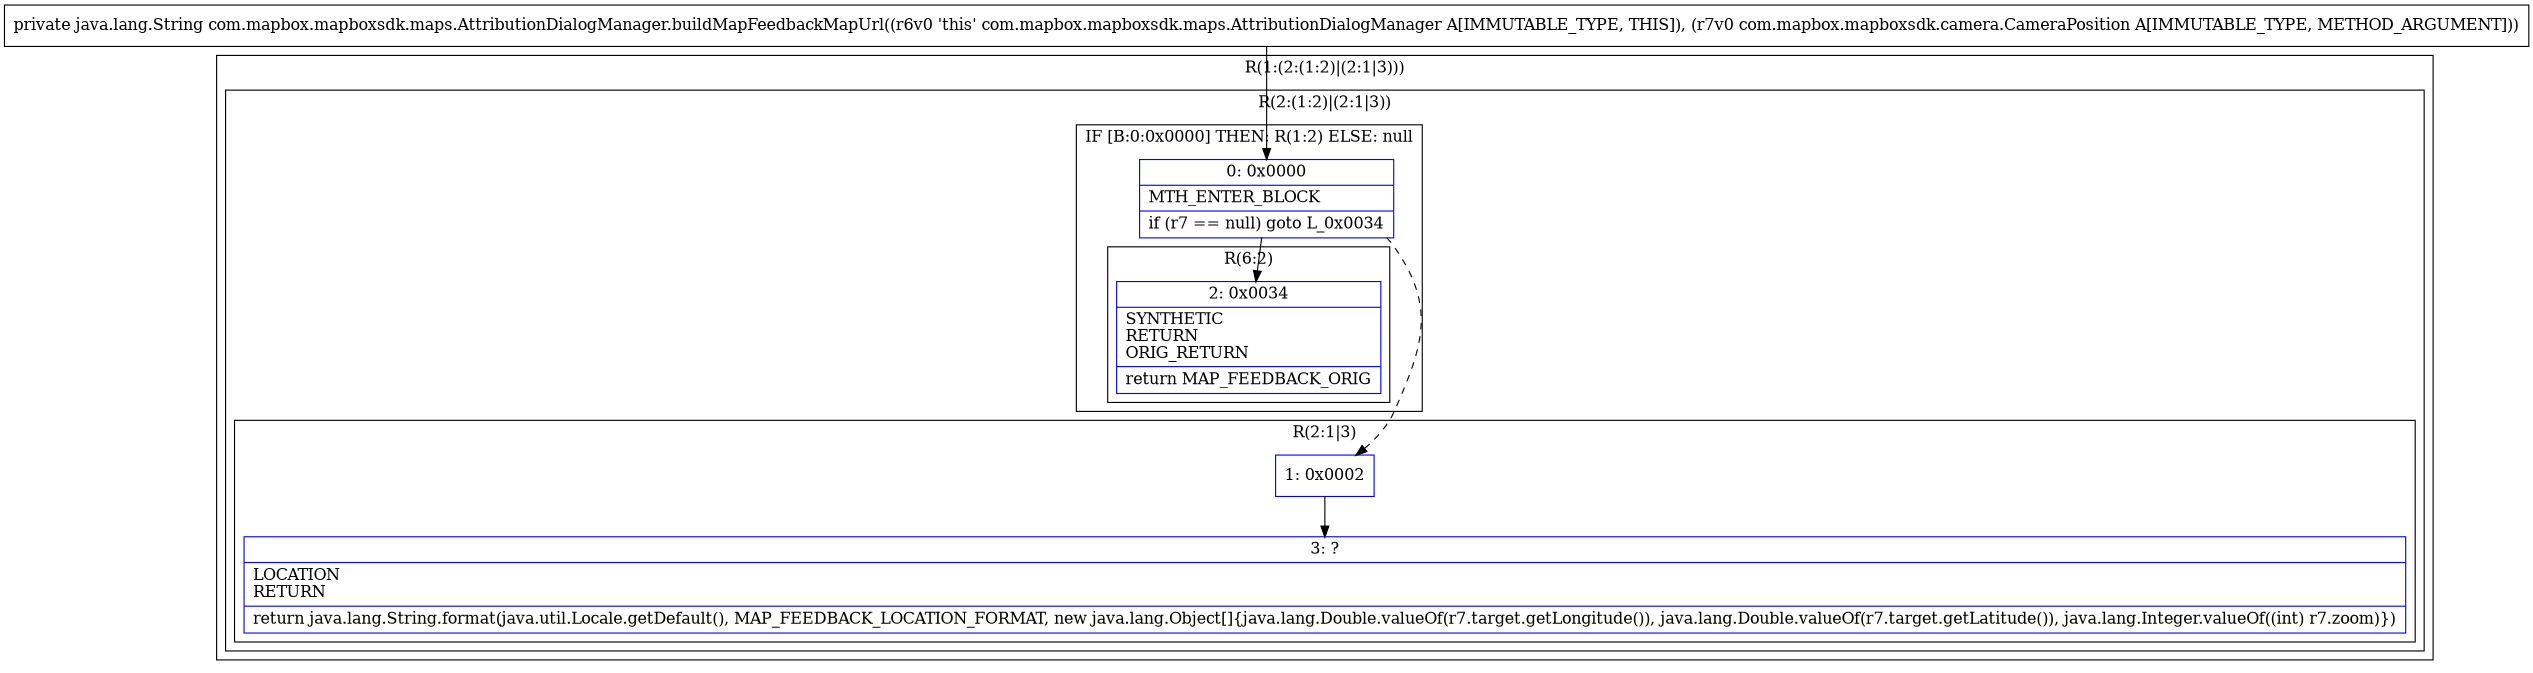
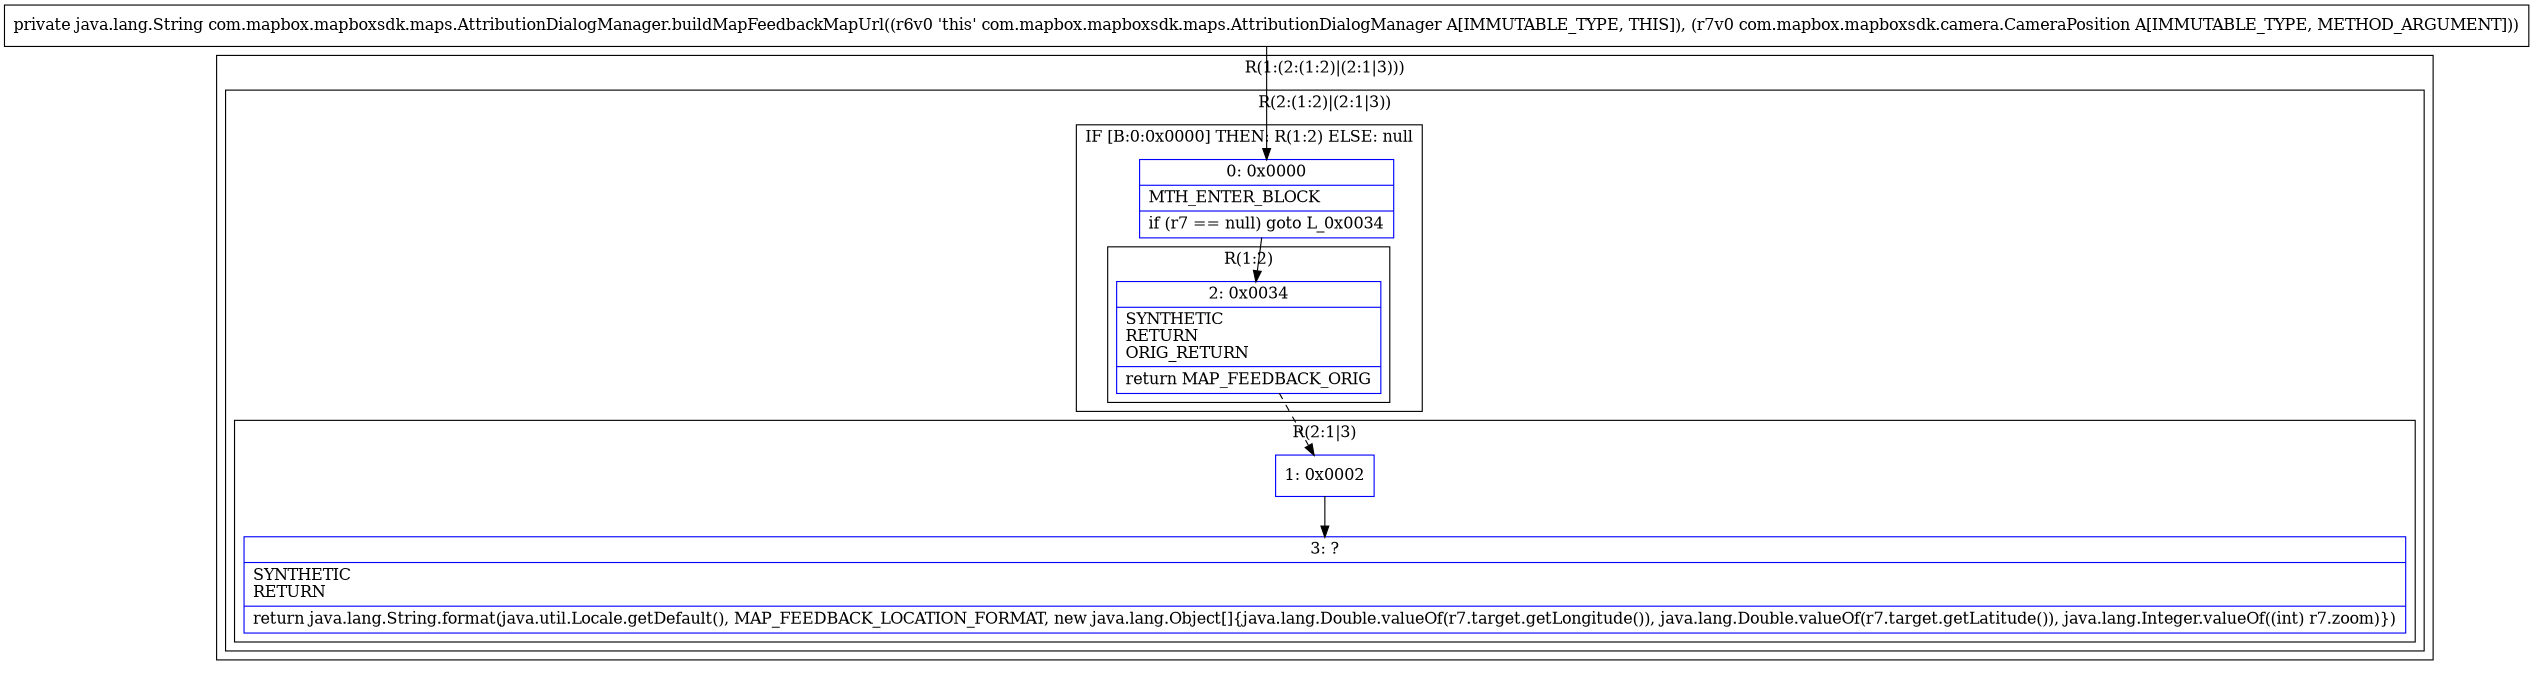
(1249, 260) -> (1249, 260)
(1415, 357) -> (1298, 427)
(297, 575) -> (302, 575)
